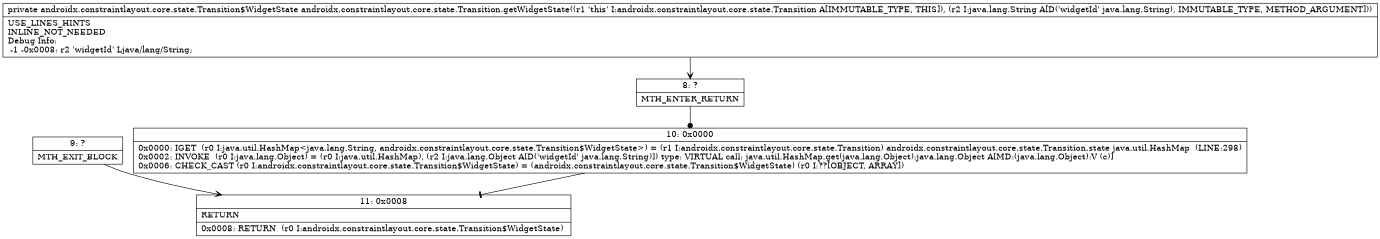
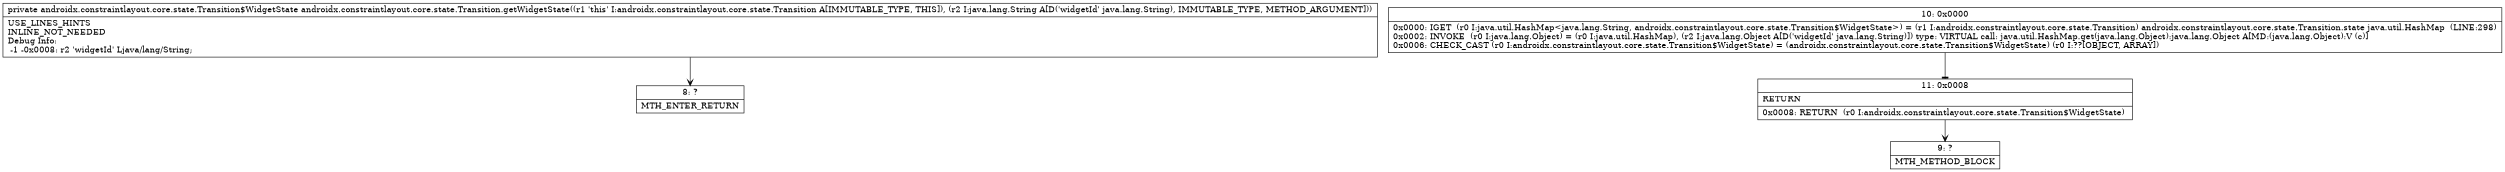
(690, 115) -> none
(78, 157) -> (1945, 162)
(159, 182) -> (1945, 128)
